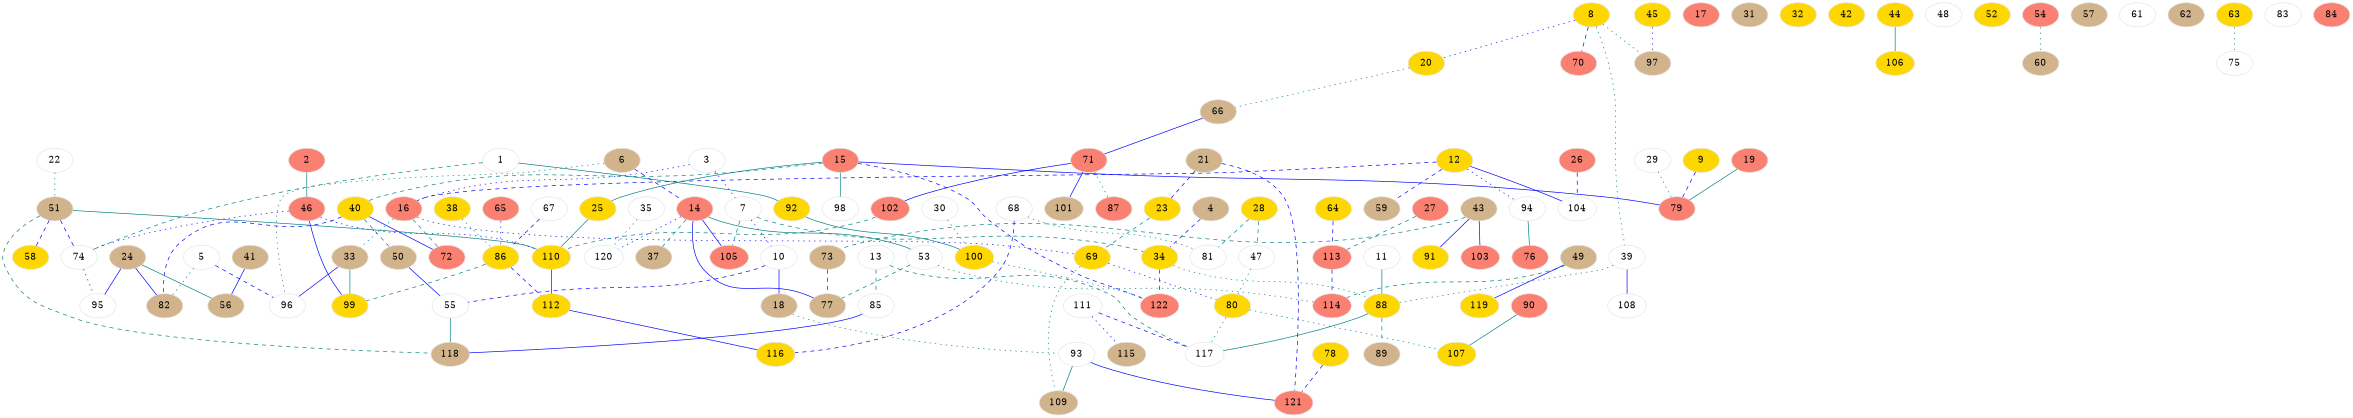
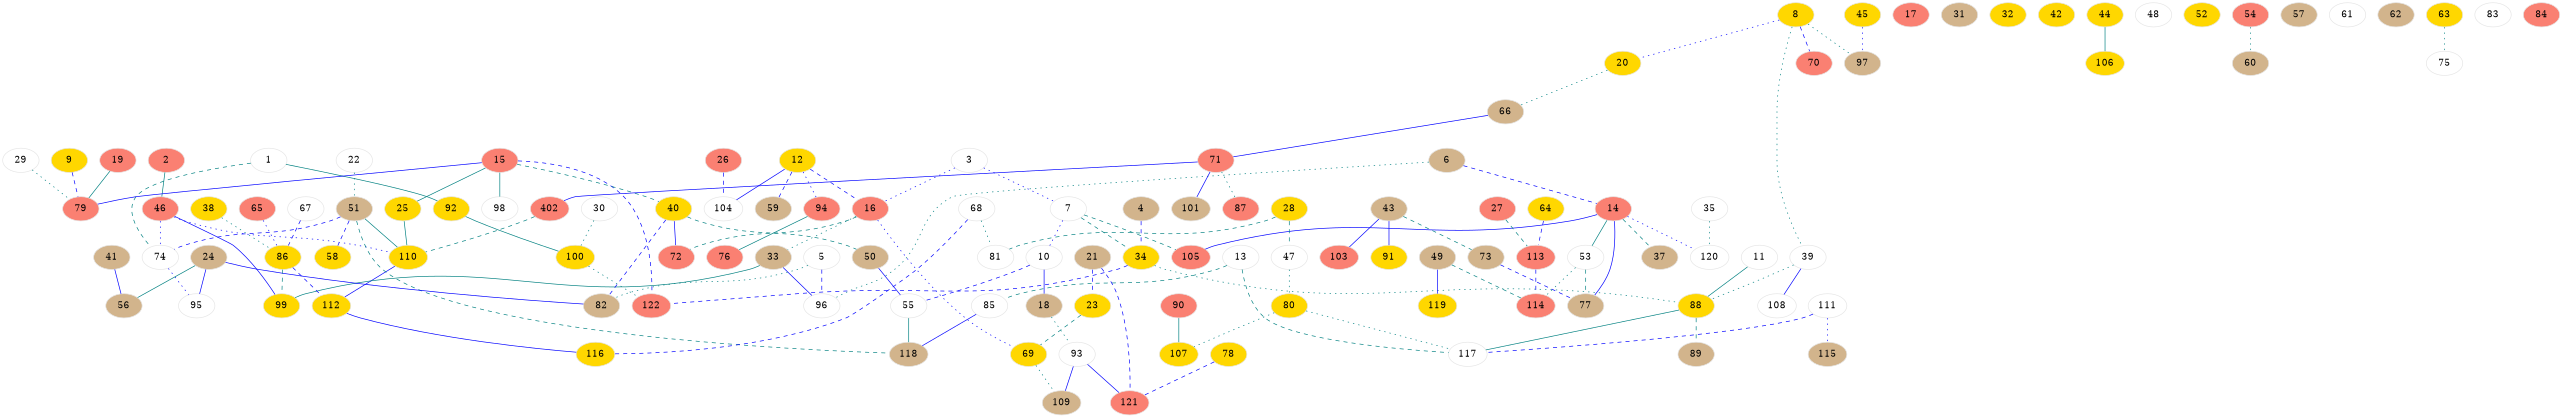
(890, 209) -> (550, 209)
(1527, 209) -> (822, 209)
(1165, 283) -> none
(1068, 378) -> (1069, 379)
